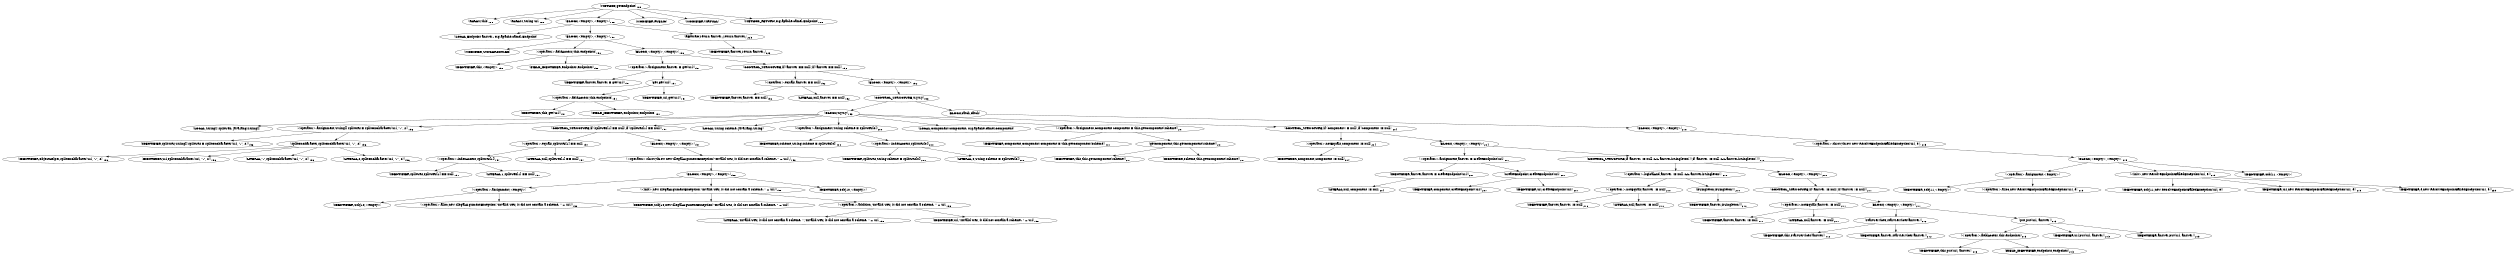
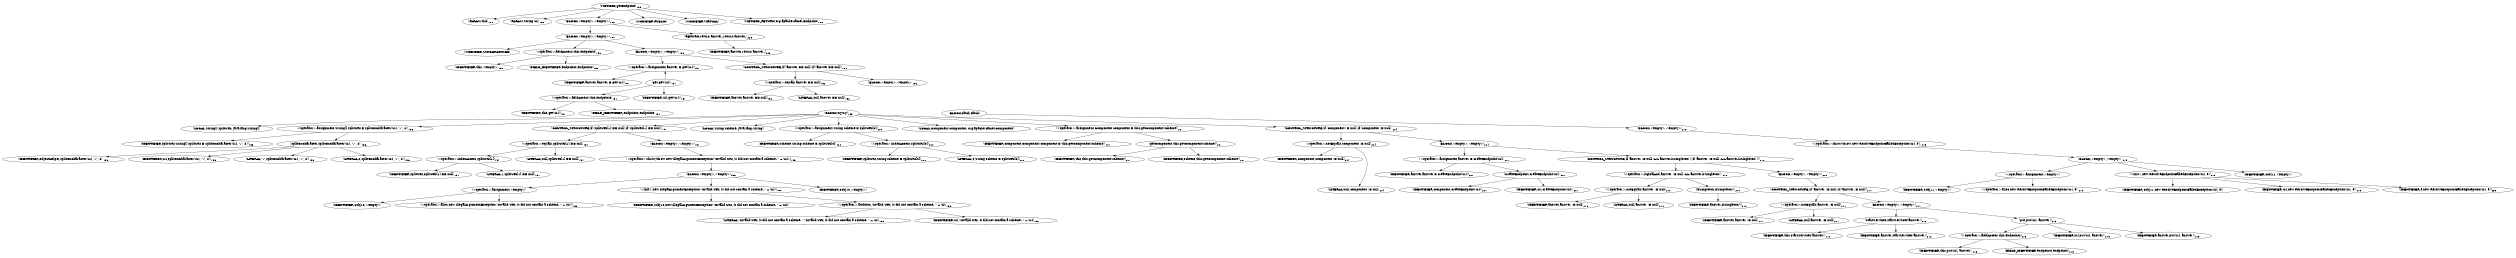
(496, 37) -> none
(663, 74) -> (665, 76)
(902, 98) -> none
(1395, 182) -> (1367, 164)
